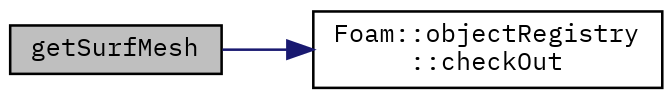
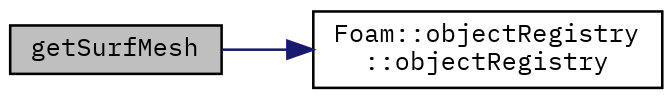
(488, 50) -> (488, 50)
